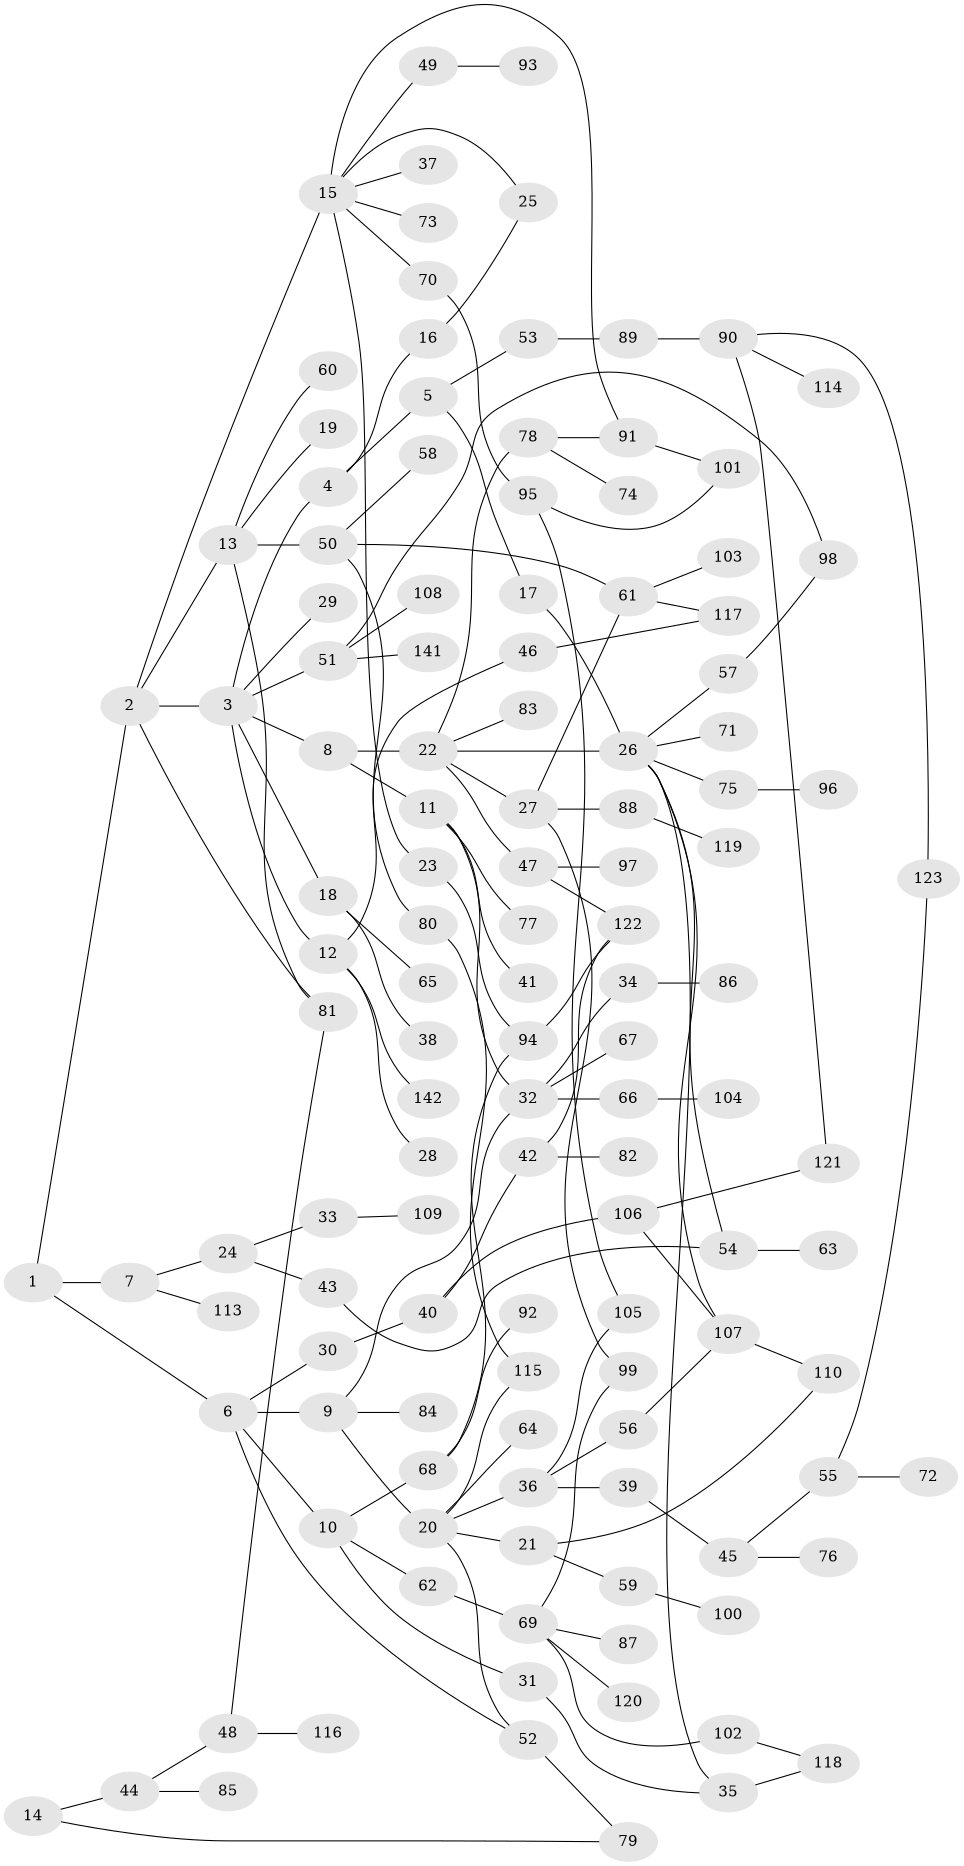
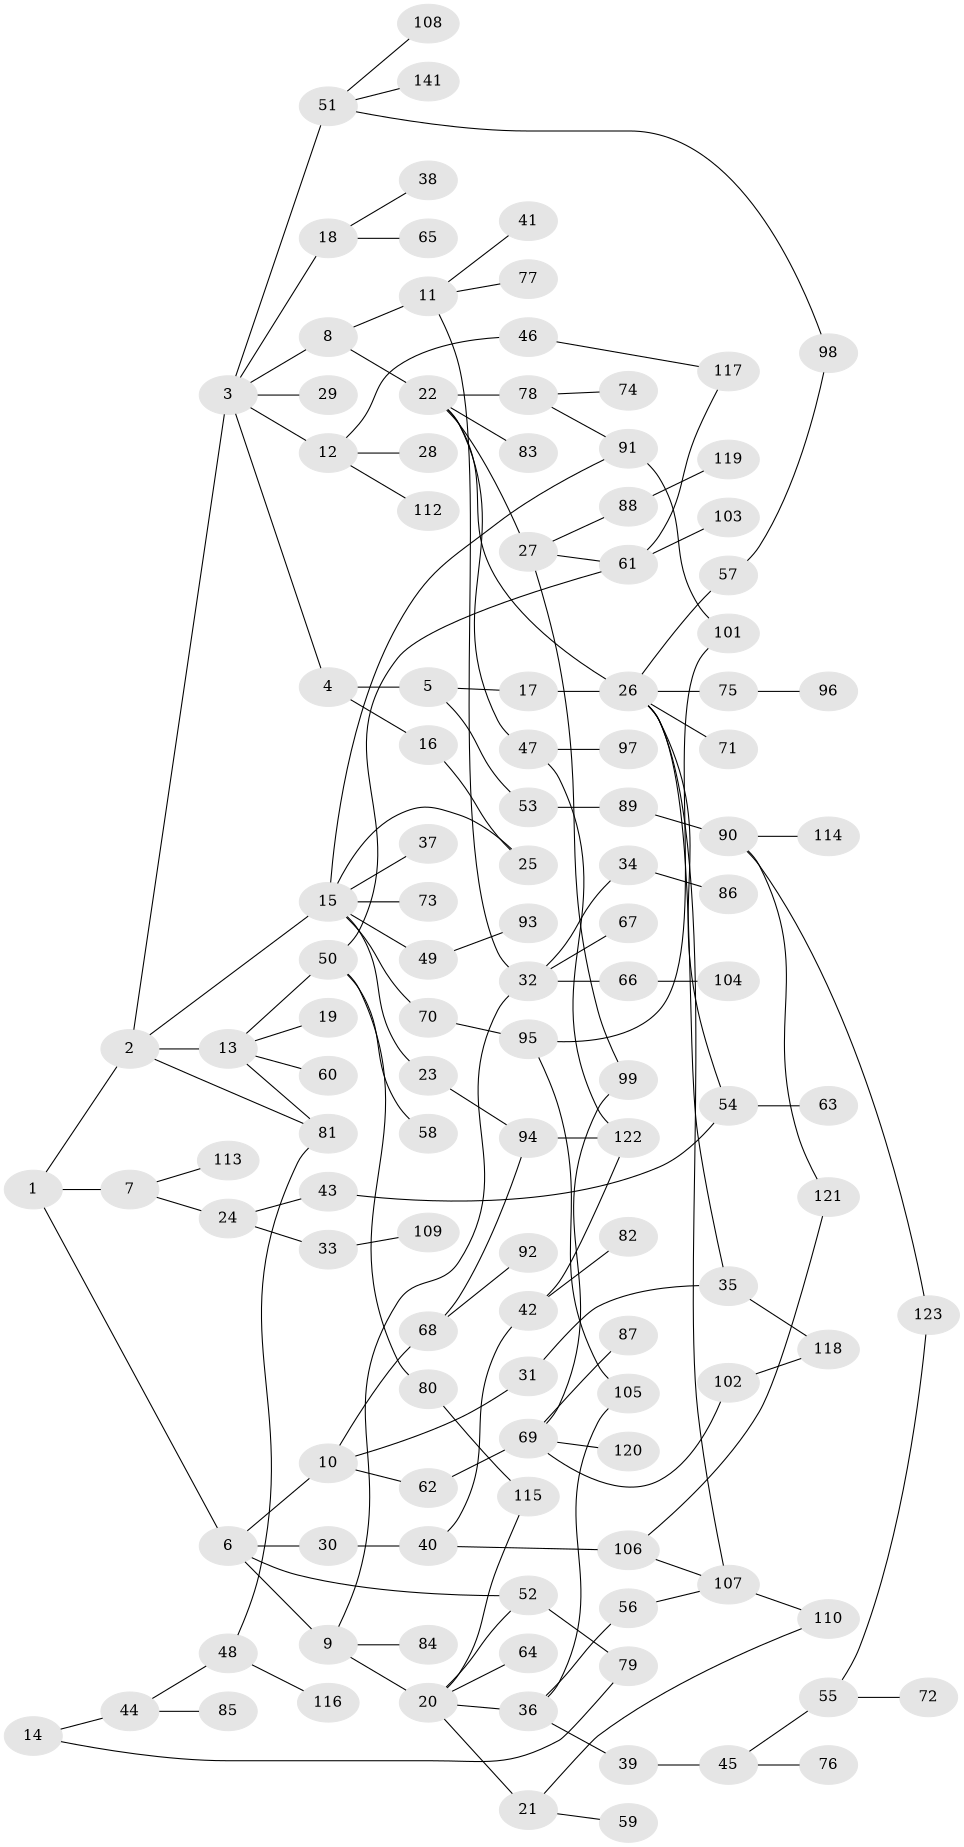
(428, 1099) -> (428, 511)
(729, 1615) -> none
